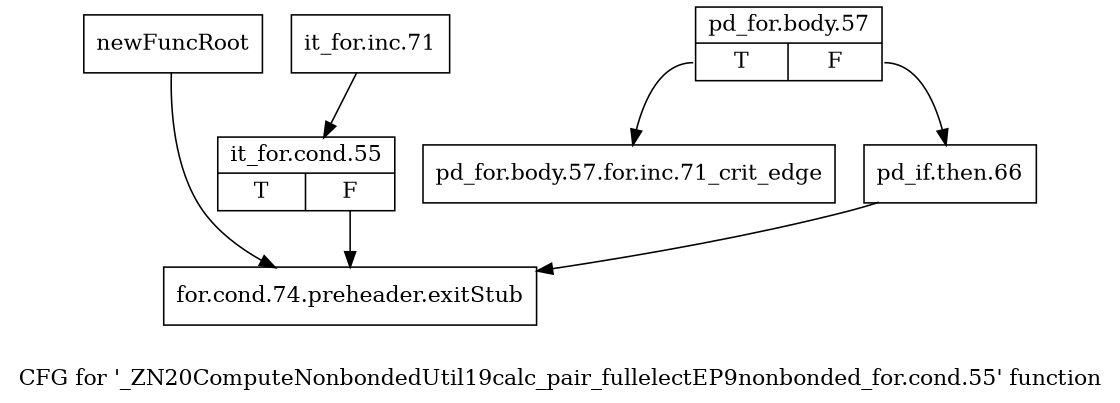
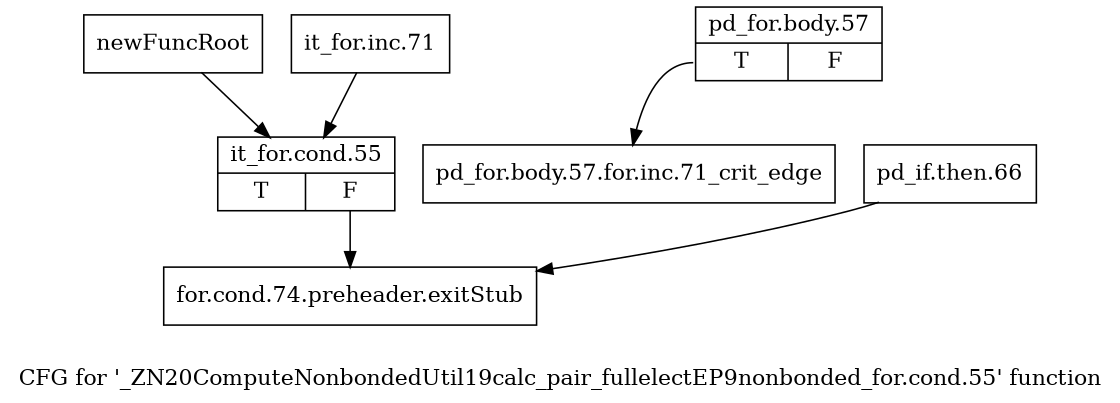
(924, 86) -> none
(187, 181) -> (230, 100)
